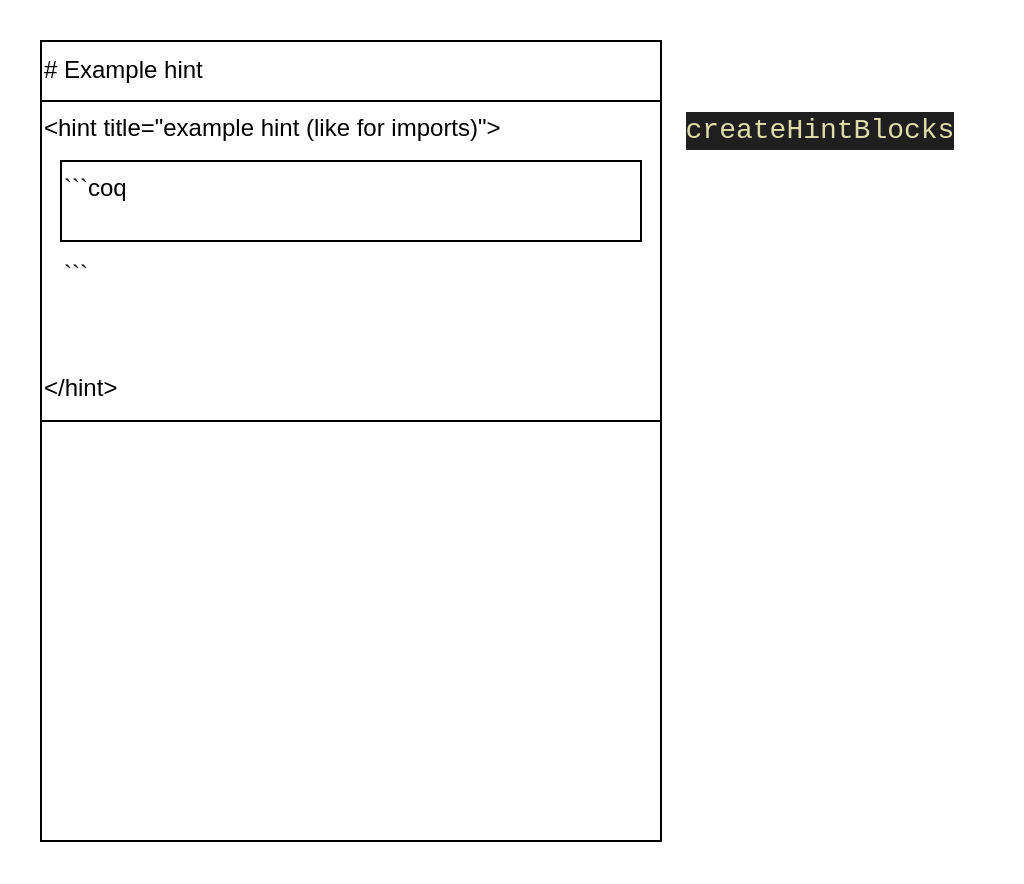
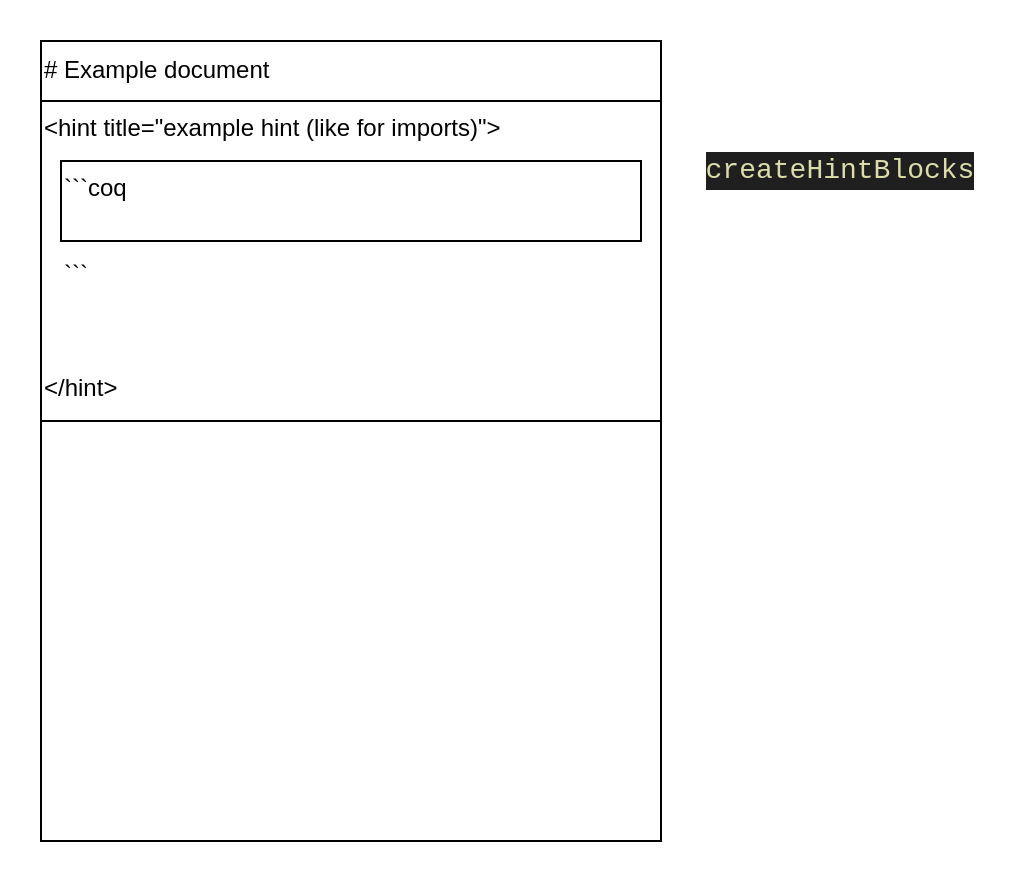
(127, 71) -> (157, 71)
(821, 131) -> (841, 171)
